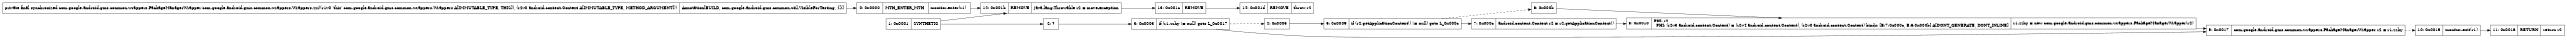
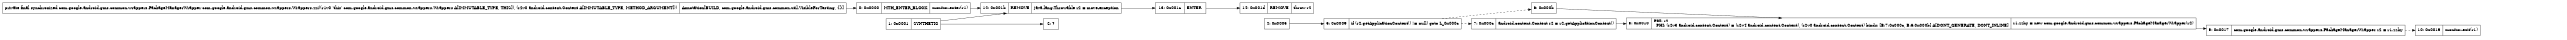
(905, 8) -> (906, 8)
(1194, 8) -> (1194, 8)
(1181, 24) -> none
(1465, 24) -> (1465, 24)
(2527, 30) -> none
